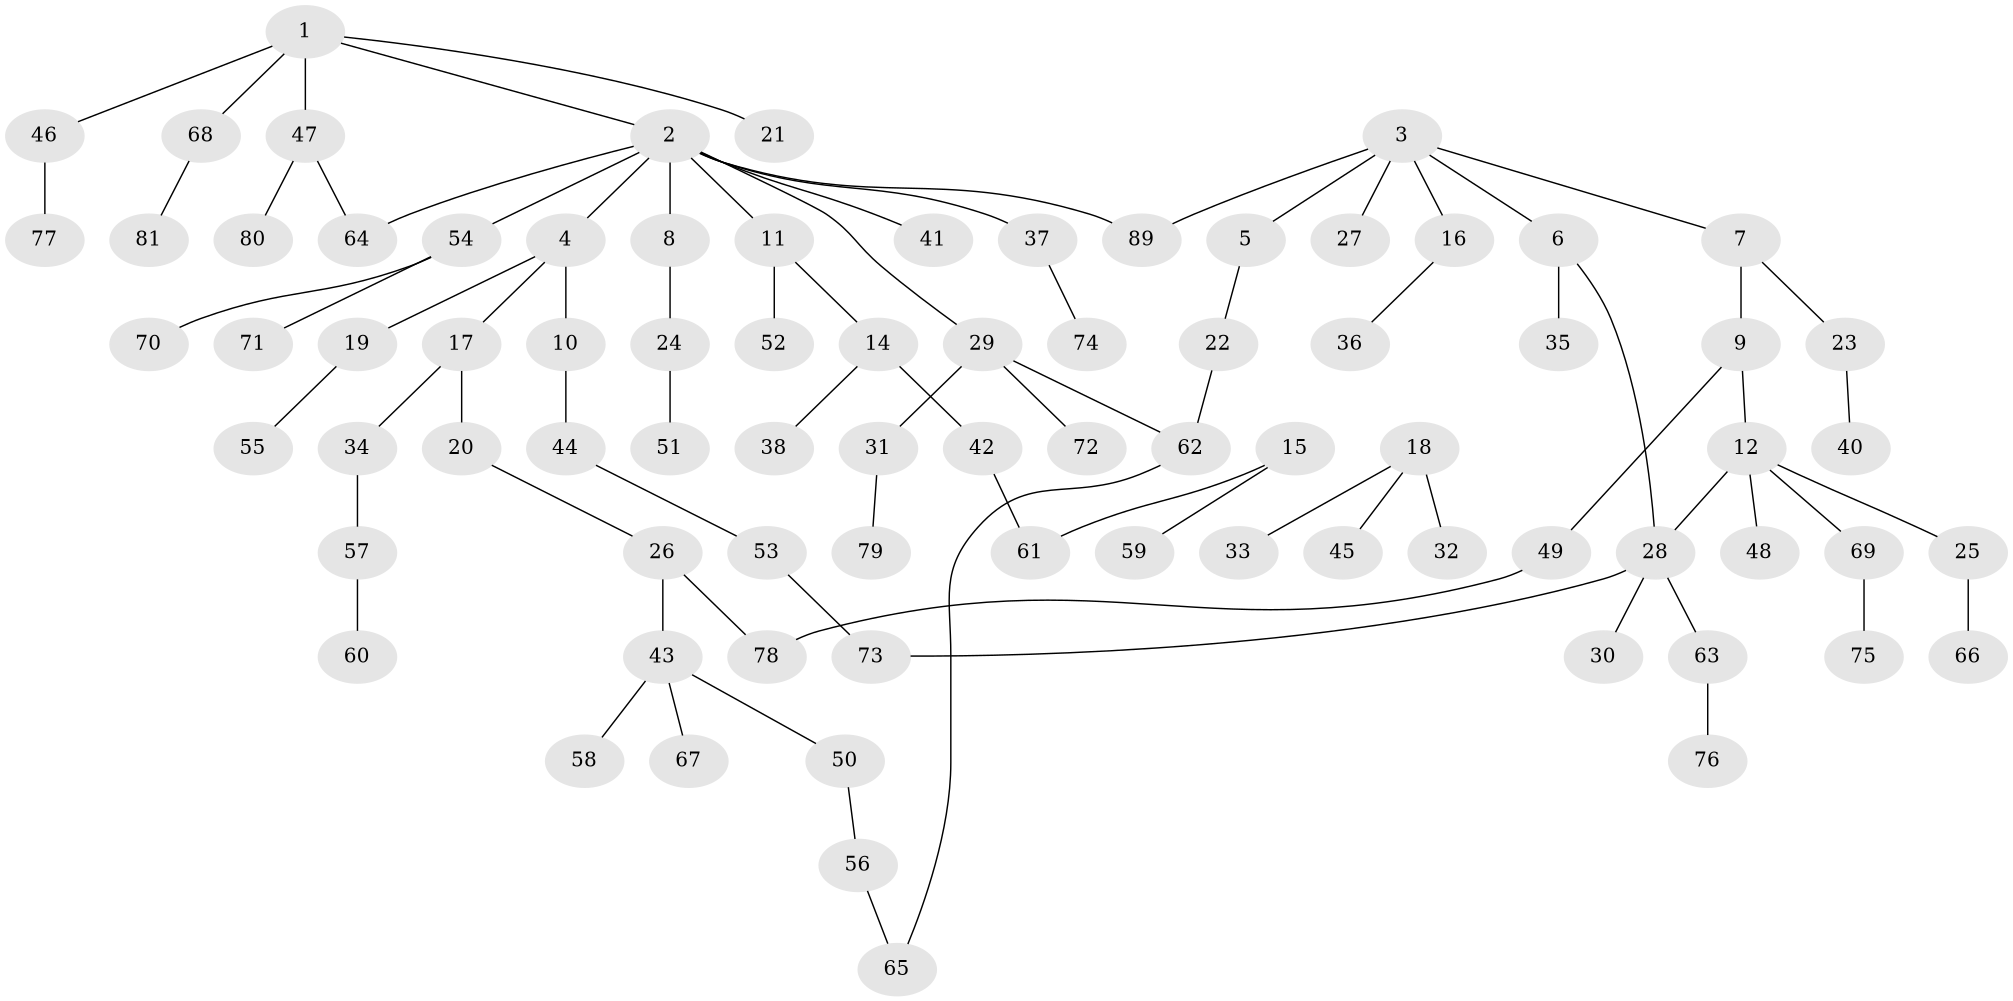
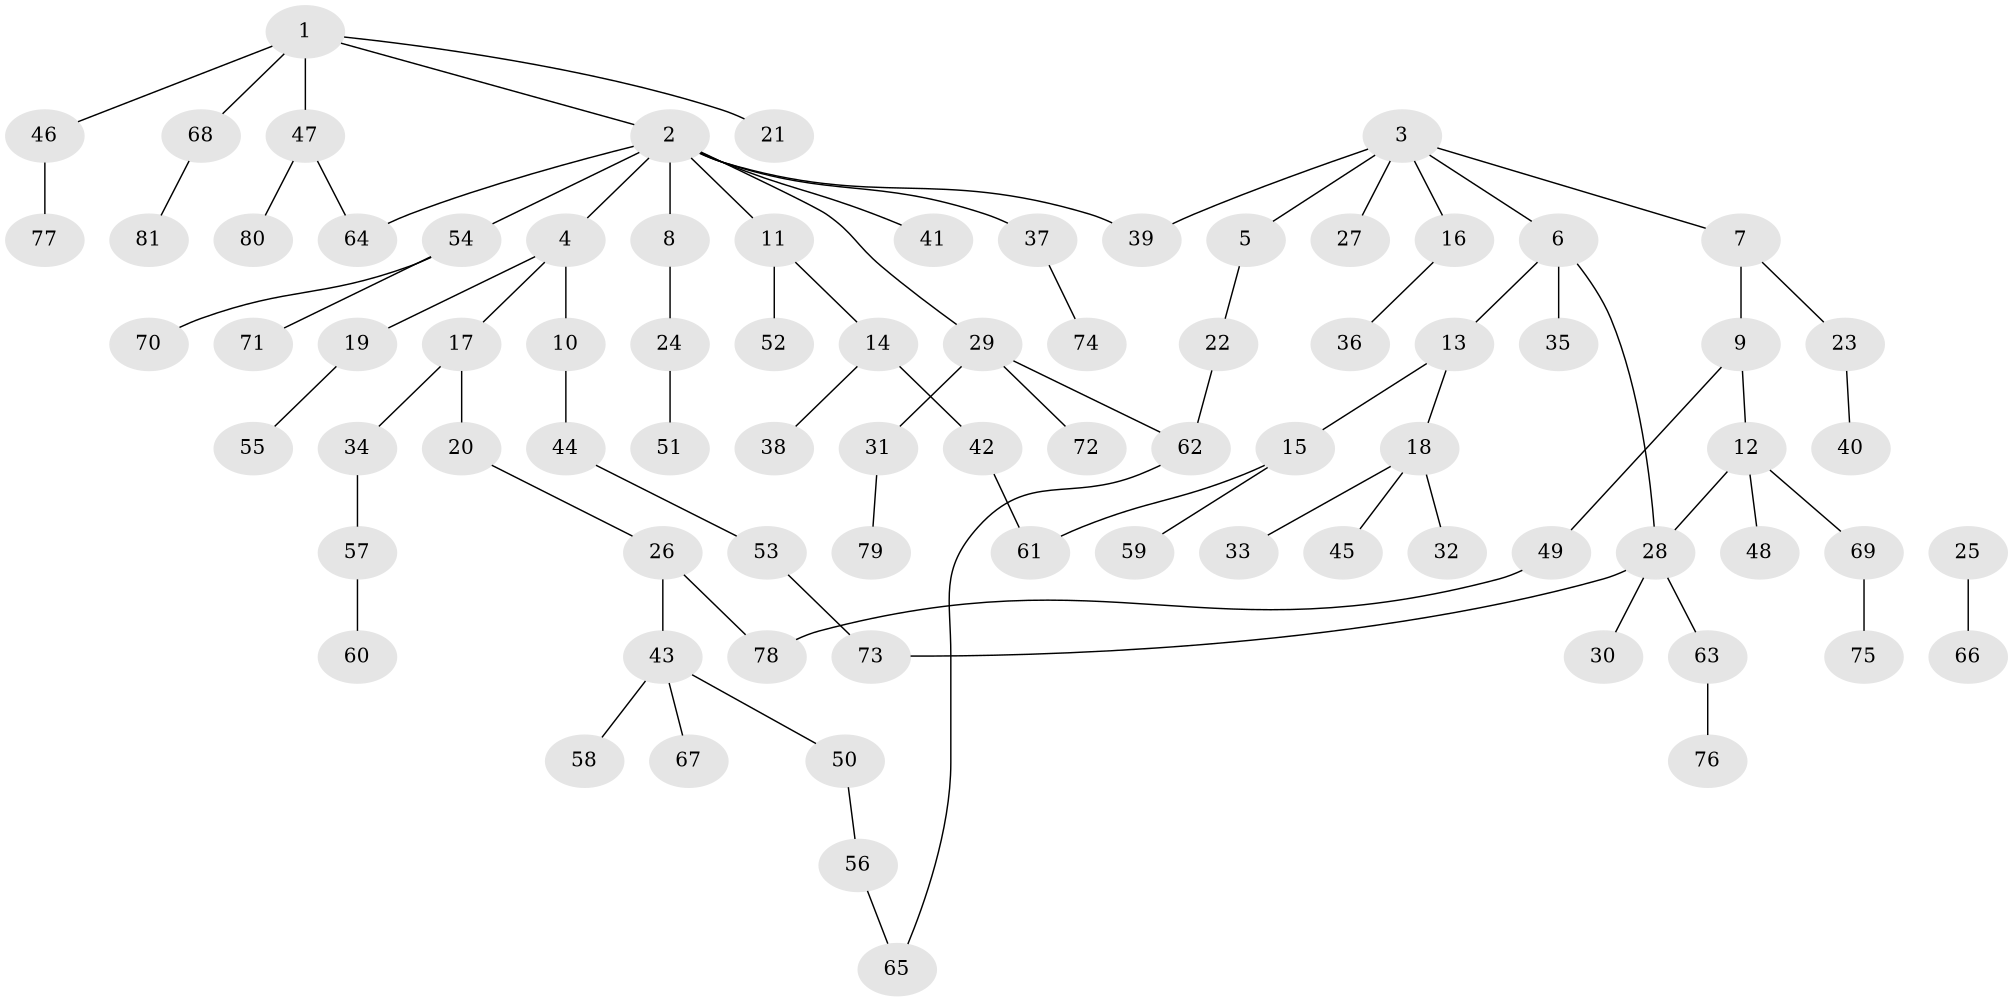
(1142, 240) -> (1142, 240)
none -> (1454, 344)
(1858, 501) -> none
